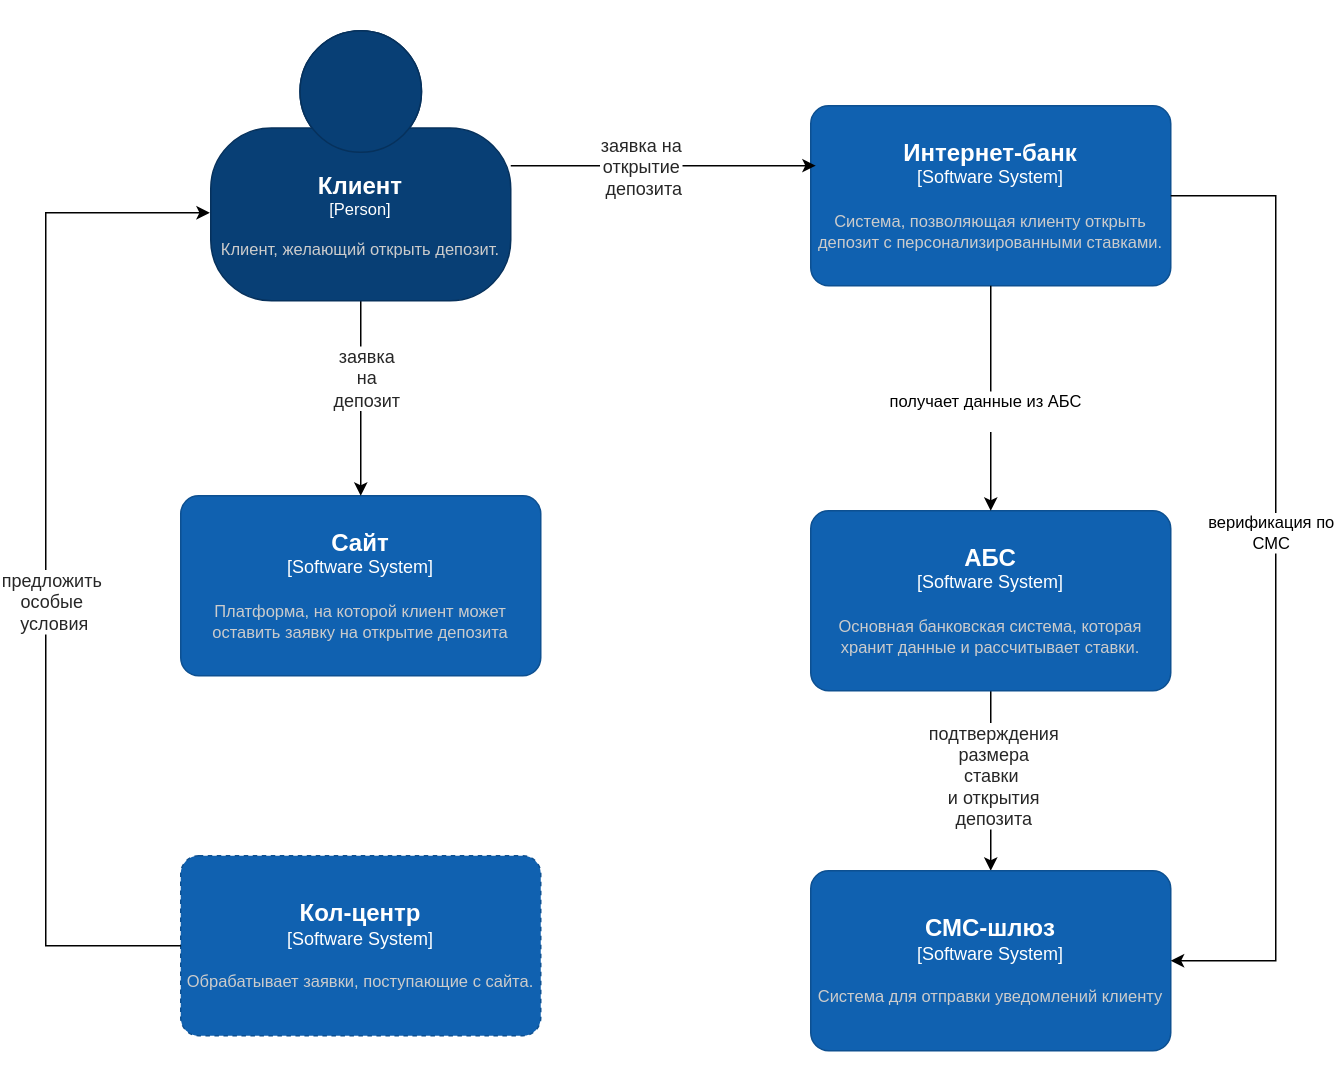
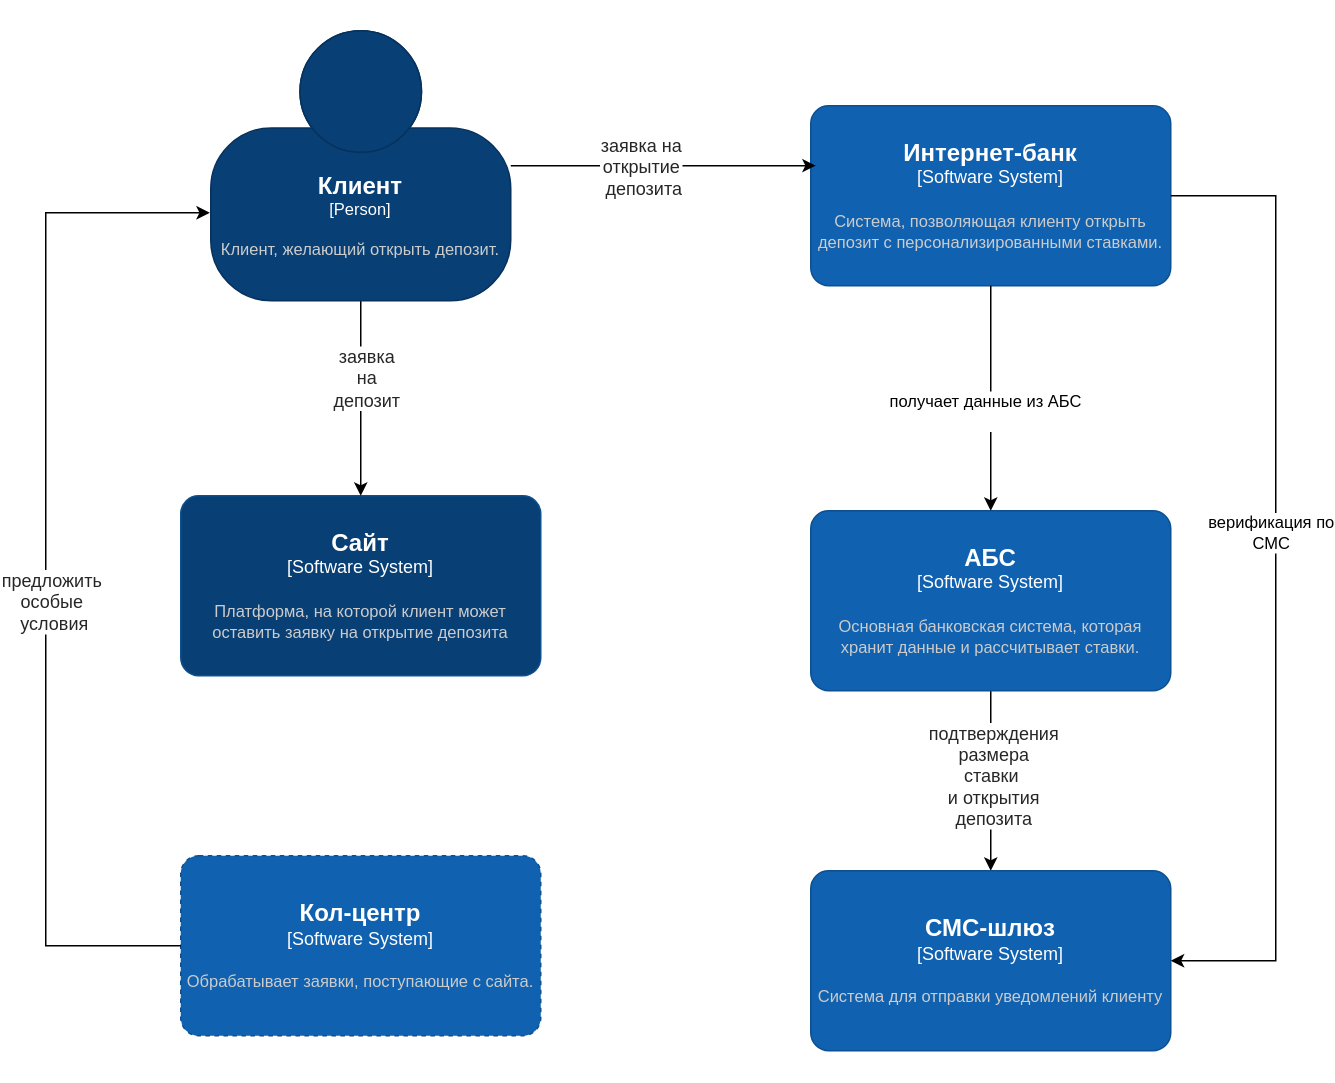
(361, 586) -> (361, 586)
